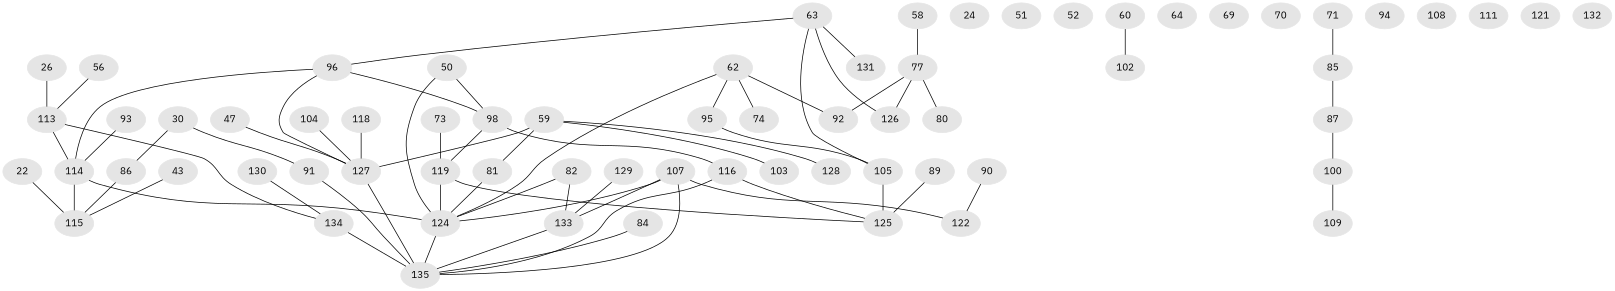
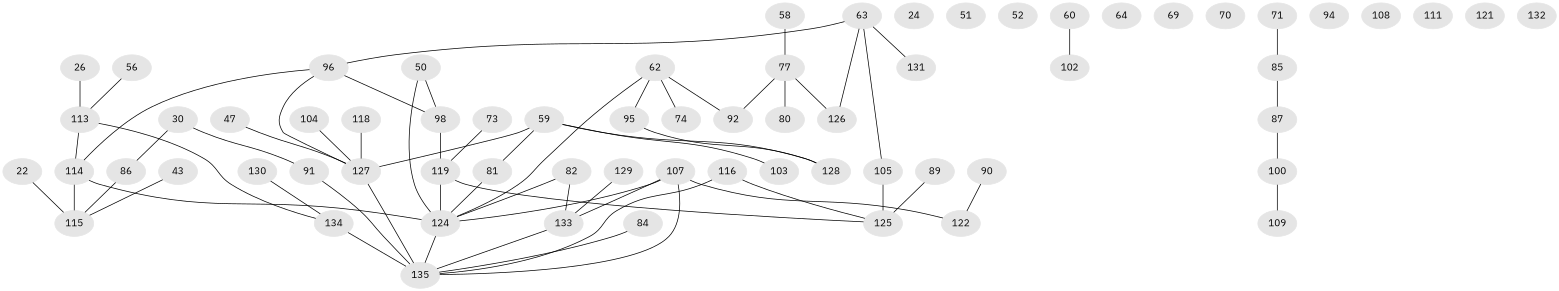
(126, 120) -> none
(610, 146) -> none
(795, 146) -> (730, 146)
